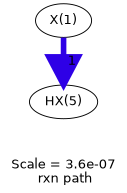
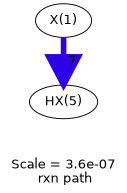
(70, 61) -> (70, 61)
